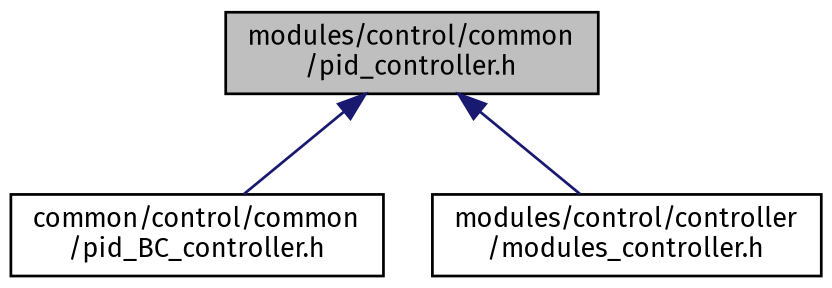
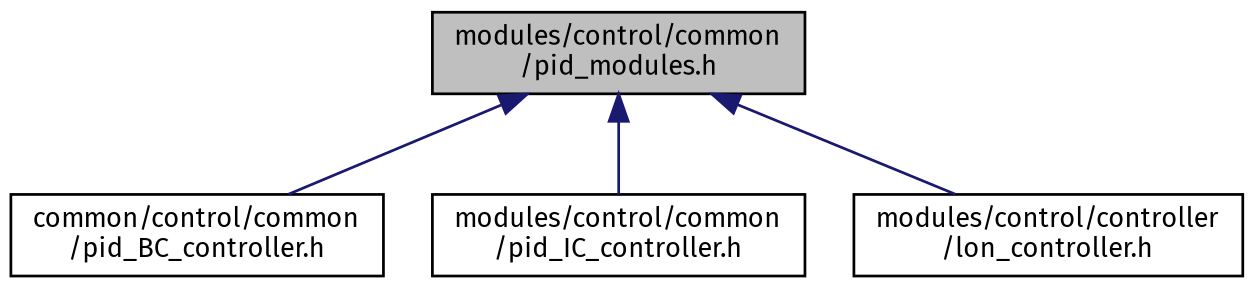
(412, 53) -> (619, 53)
none -> (619, 235)
(627, 235) -> (1048, 235)
